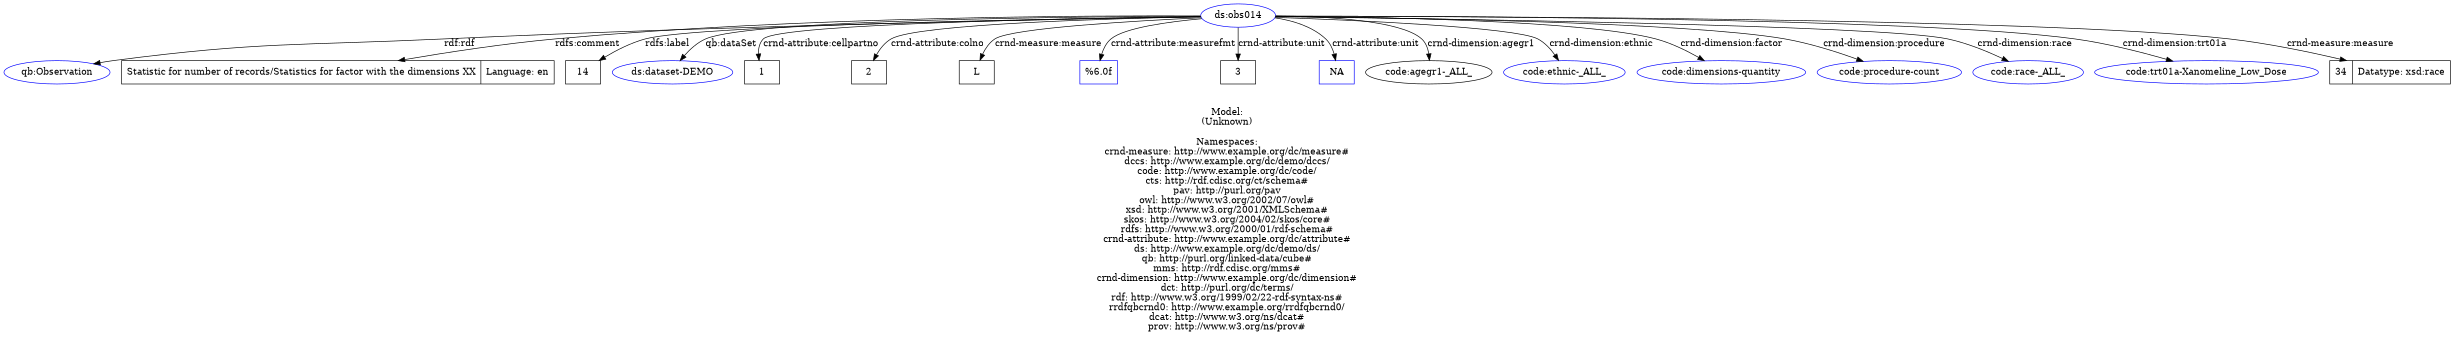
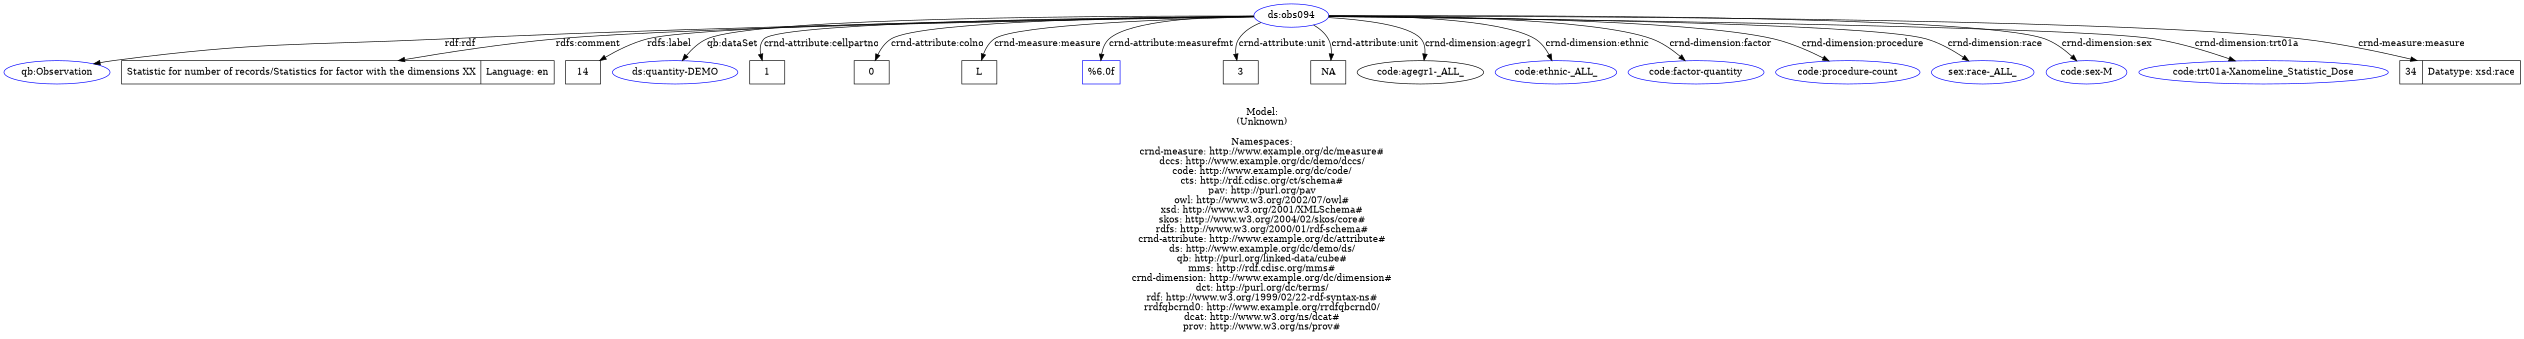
(1238, 16) -> (1291, 16)
(673, 72) -> (675, 72)
(869, 72) -> (872, 72)
(1337, 72) -> (1328, 72)
(1721, 72) -> (1696, 72)
(2028, 72) -> (1983, 72)
none -> (2087, 72)
(2207, 72) -> (2264, 72)
